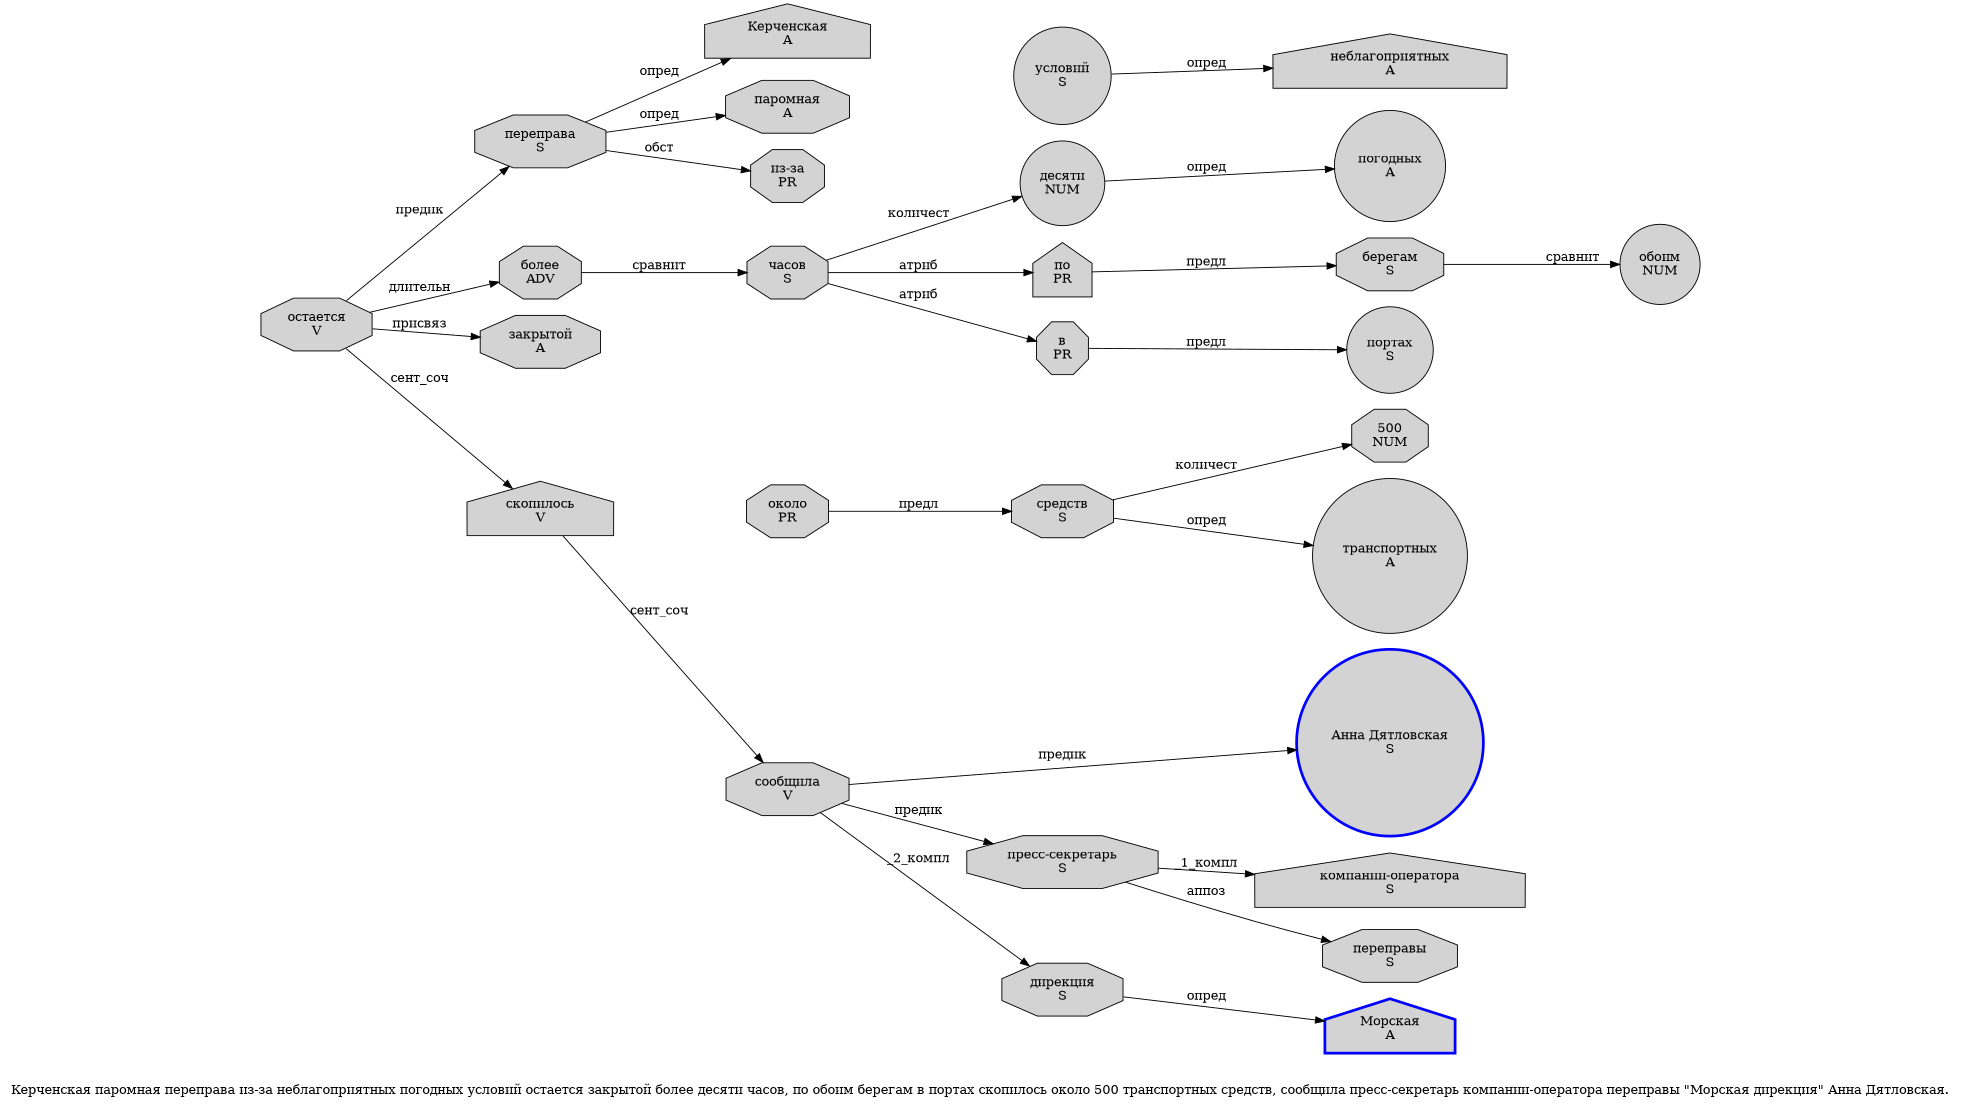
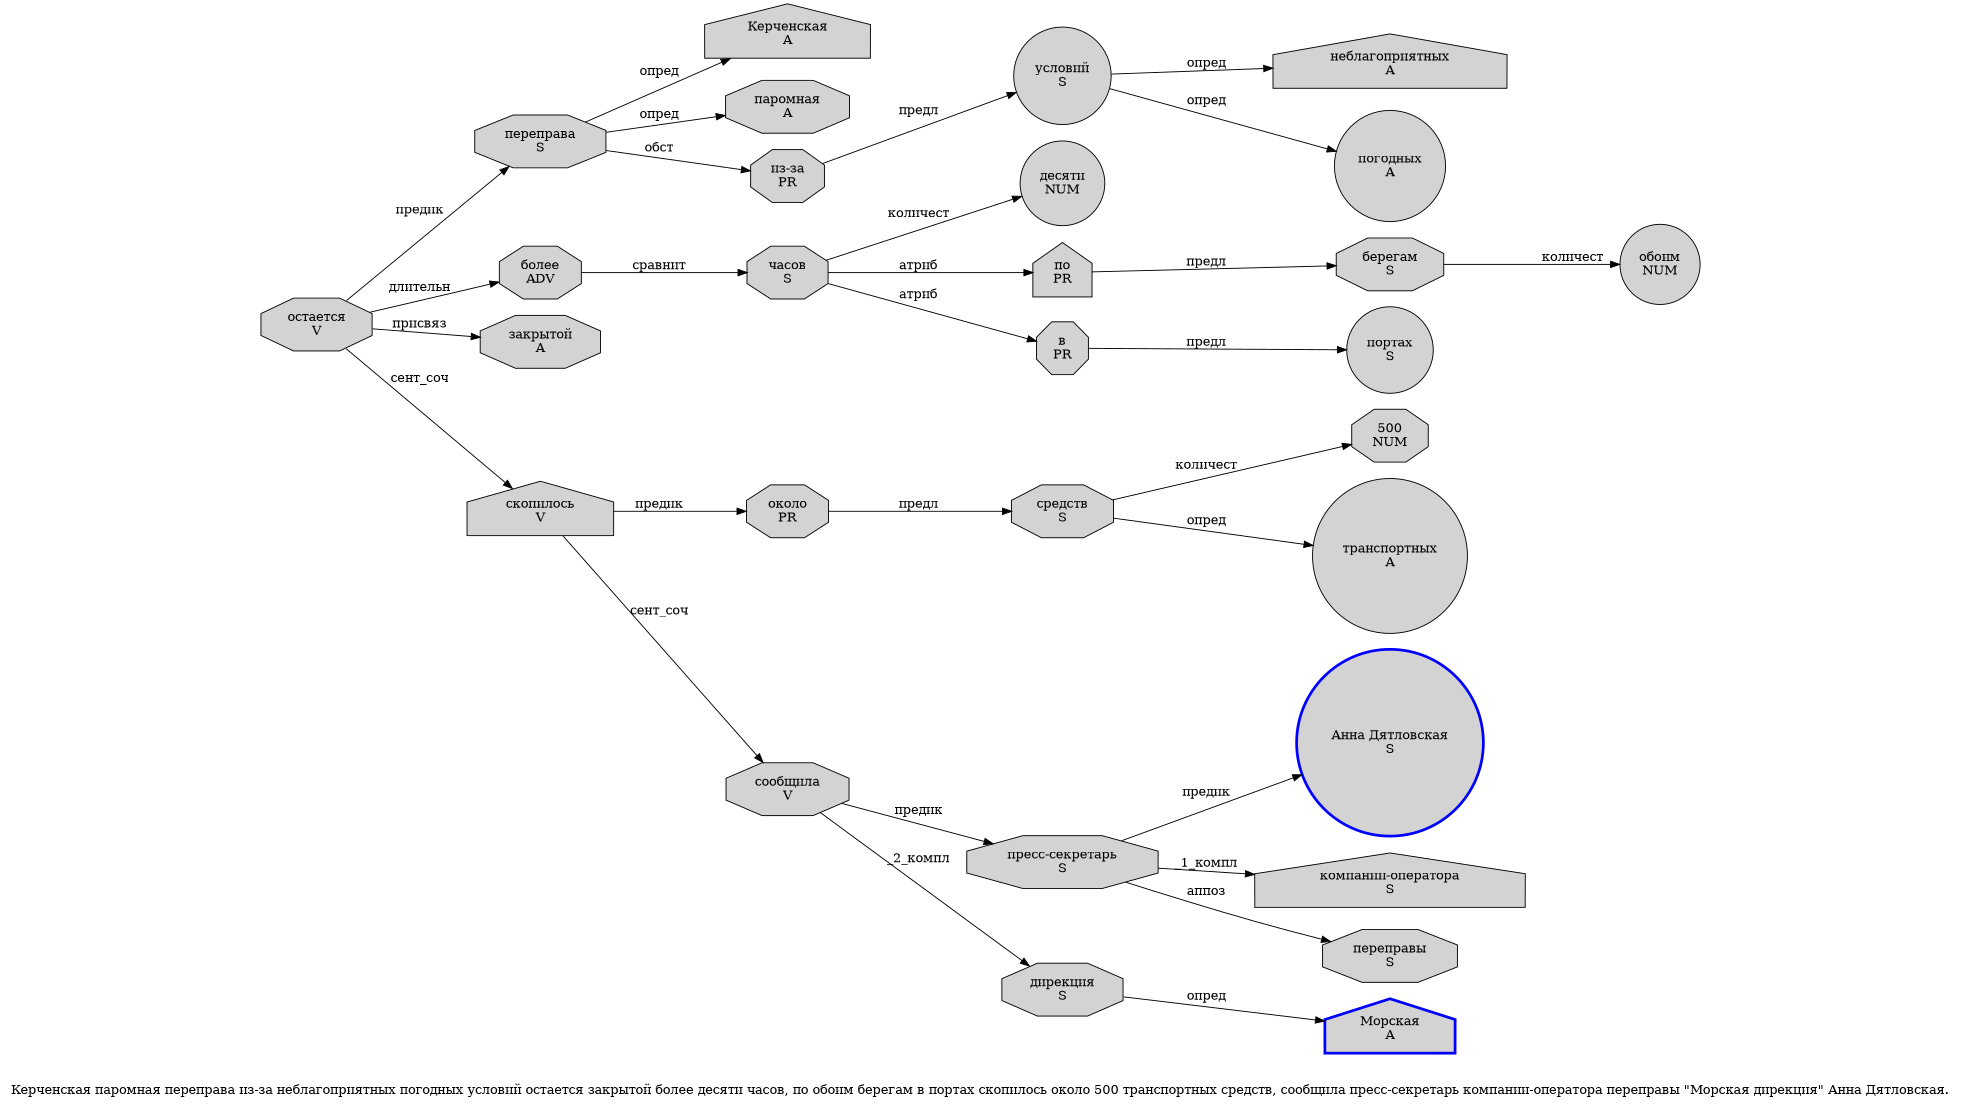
none -> (915, 129)
(1215, 175) -> (1219, 119)
(1573, 258) -> (1573, 258)
none -> (675, 511)
(1068, 768) -> (1207, 809)
